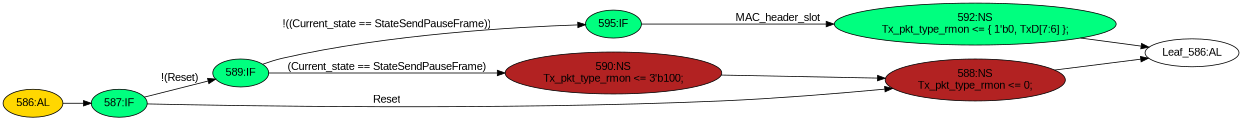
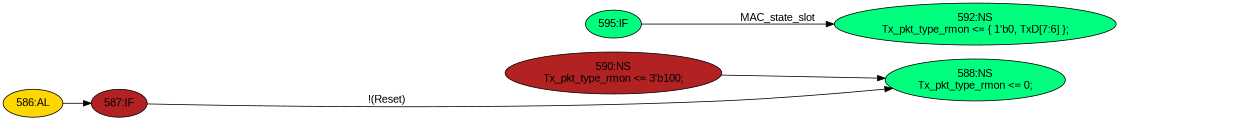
(778, 18) -> (778, 18)
(1192, 53) -> none
(241, 73) -> none
(975, 80) -> (975, 80)
(387, 100) -> (387, 100)
(119, 103) -> (119, 103)
